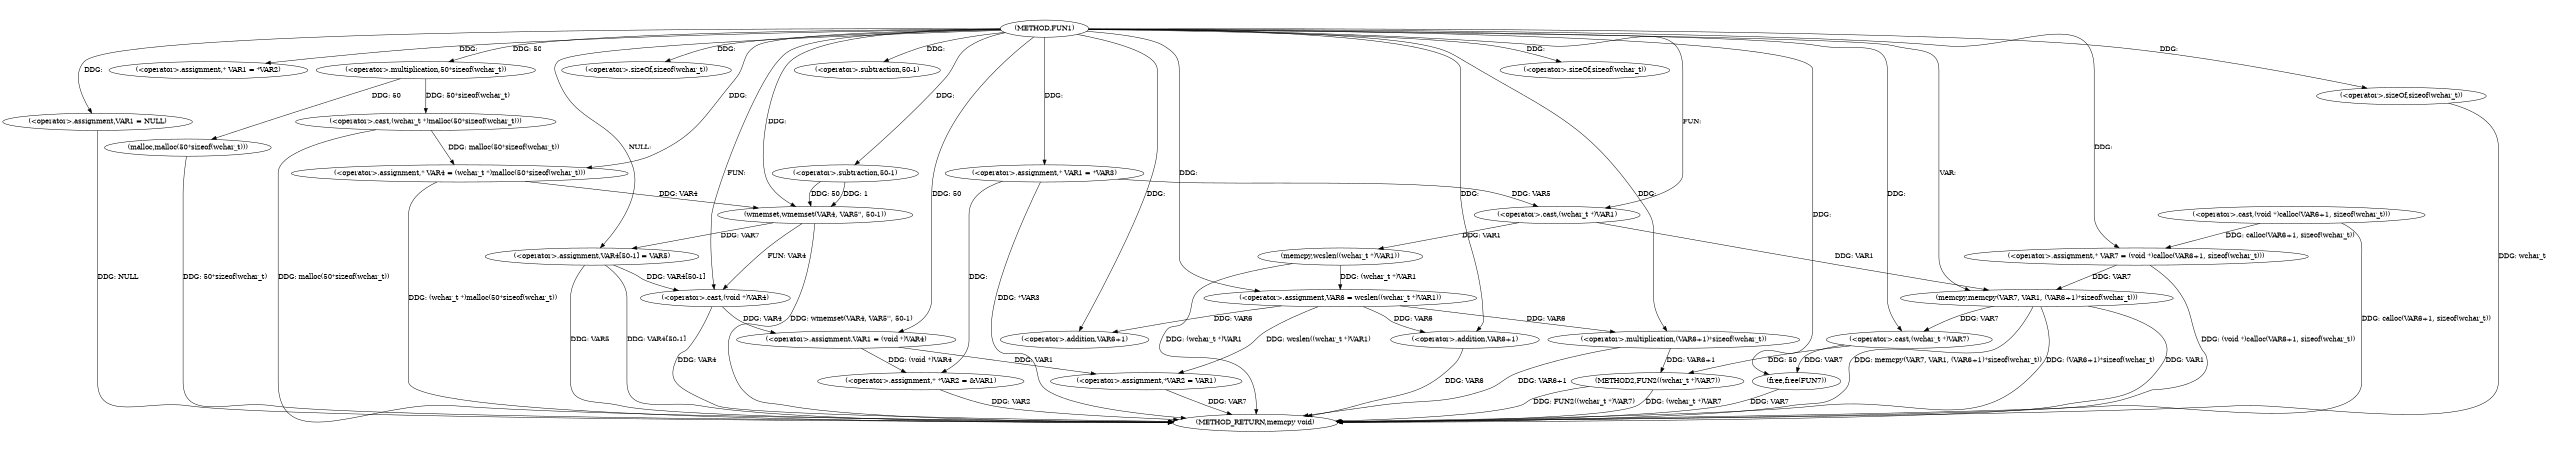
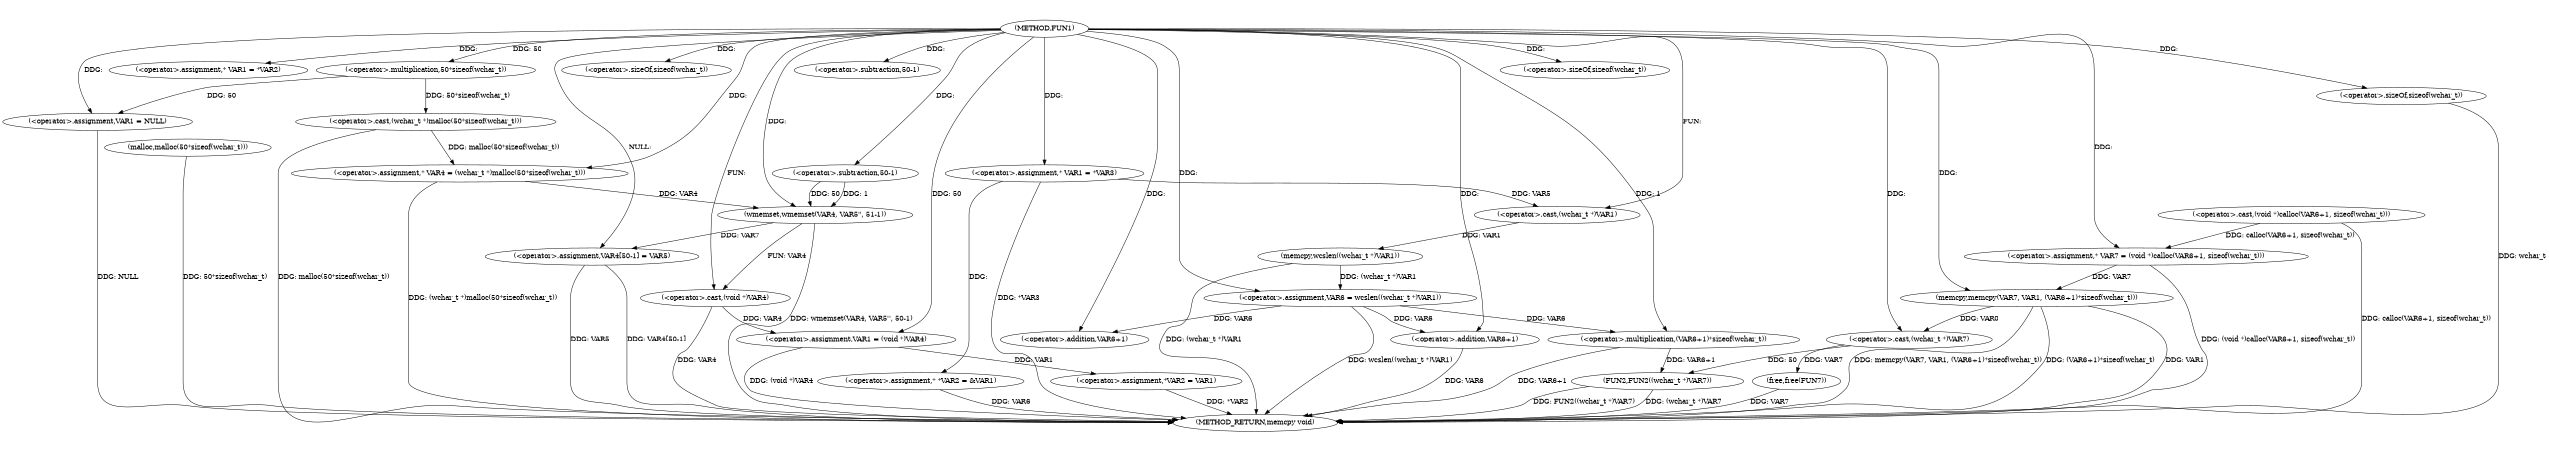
(1631, 41) -> none
(308, 108) -> (234, 85)
(1949, 173) -> (1949, 173)
(1648, 194) -> (1648, 194)
(815, 215) -> (815, 215)
(1790, 257) -> none
(643, 279) -> none
(1980, 319) -> (1980, 319)
(1252, 343) -> (1339, 362)
(881, 359) -> (920, 409)
(1658, 381) -> (1658, 381)
(1011, 402) -> (1011, 402)
(1228, 402) -> (1228, 402)
